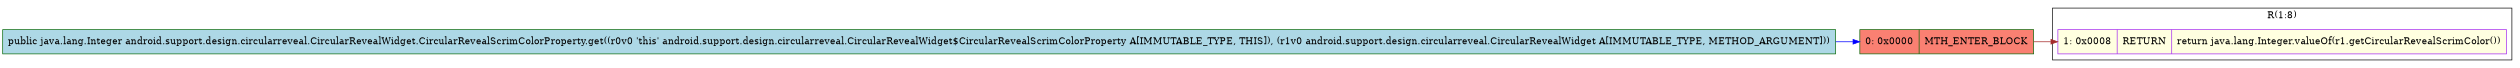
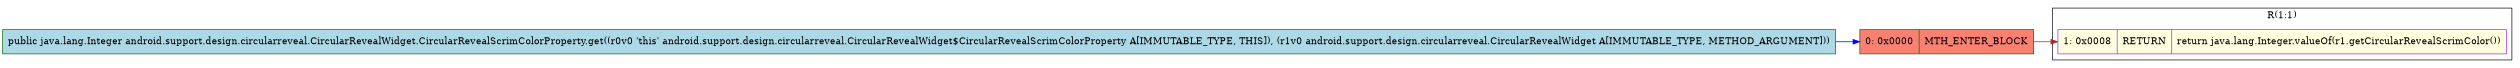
(2282, 16) -> (2282, 16)
